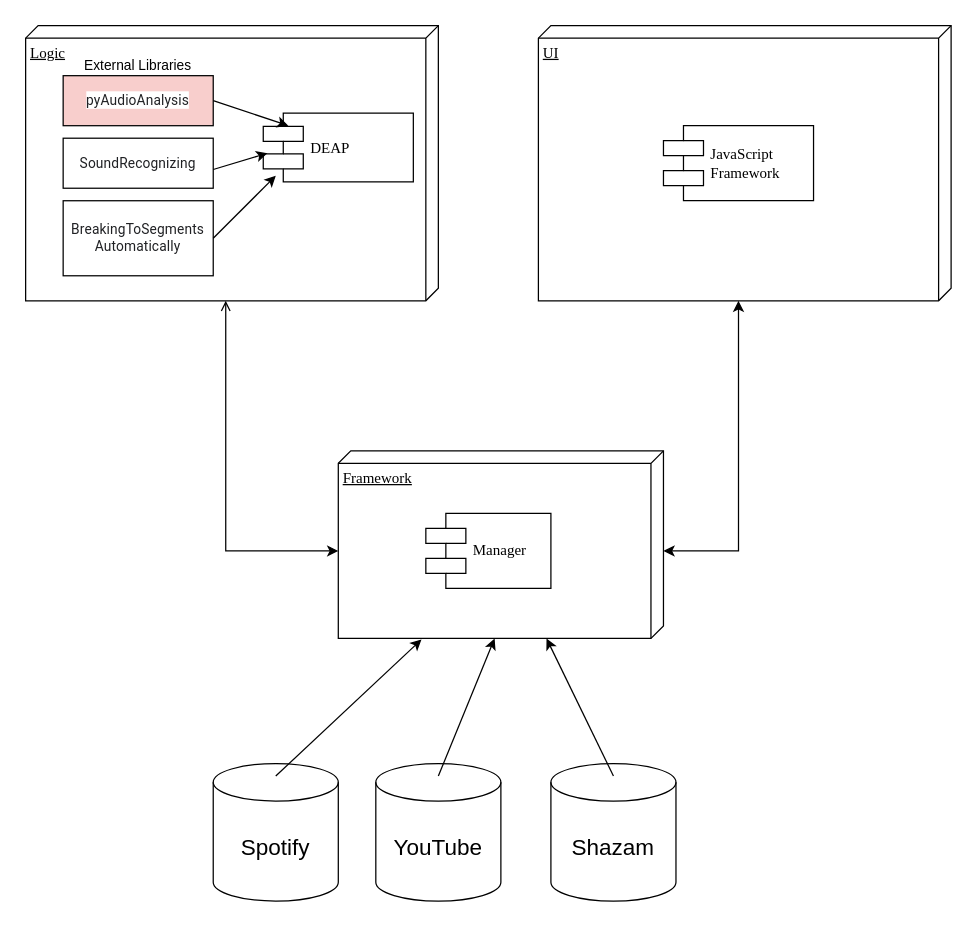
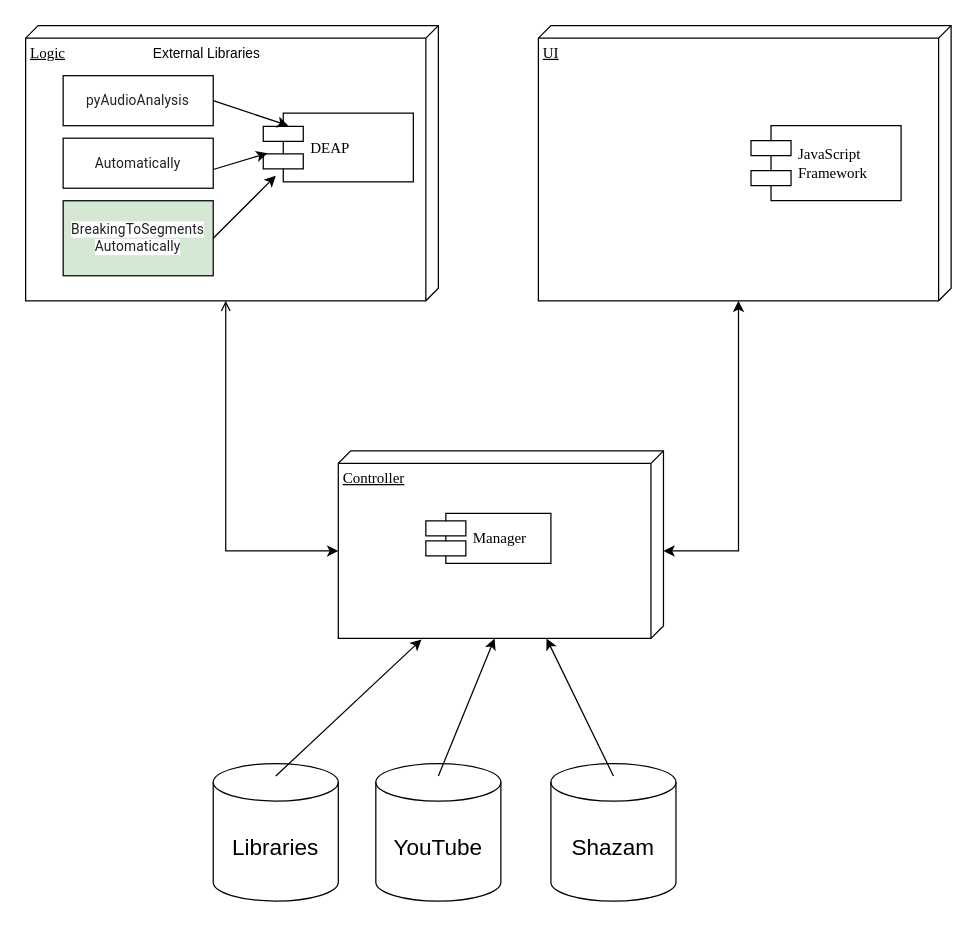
(138, 63) -> (207, 51)
(138, 101) -> (138, 101)
(138, 163) -> (138, 163)
(738, 163) -> (826, 163)
(138, 238) -> (138, 238)
(381, 478) -> (381, 478)
(488, 551) -> (488, 538)
(276, 848) -> (276, 848)
